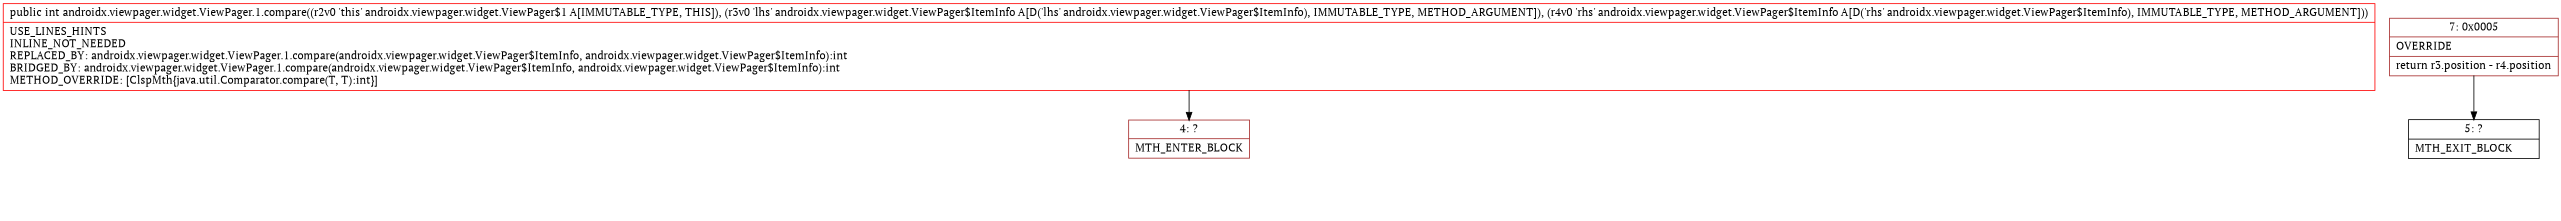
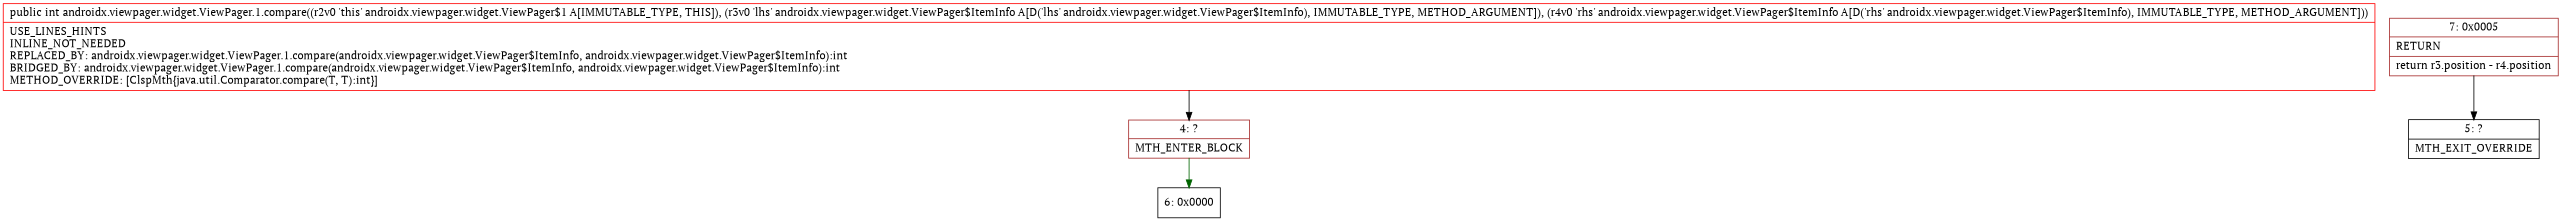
(2424, 46) -> (2419, 46)
(2464, 148) -> (2474, 148)
none -> (1189, 203)
